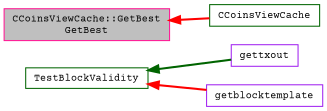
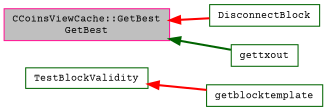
(265, 15) -> (265, 15)
(265, 55) -> (265, 55)
(195, 64) -> (205, 45)
(265, 96) -> (265, 96)
